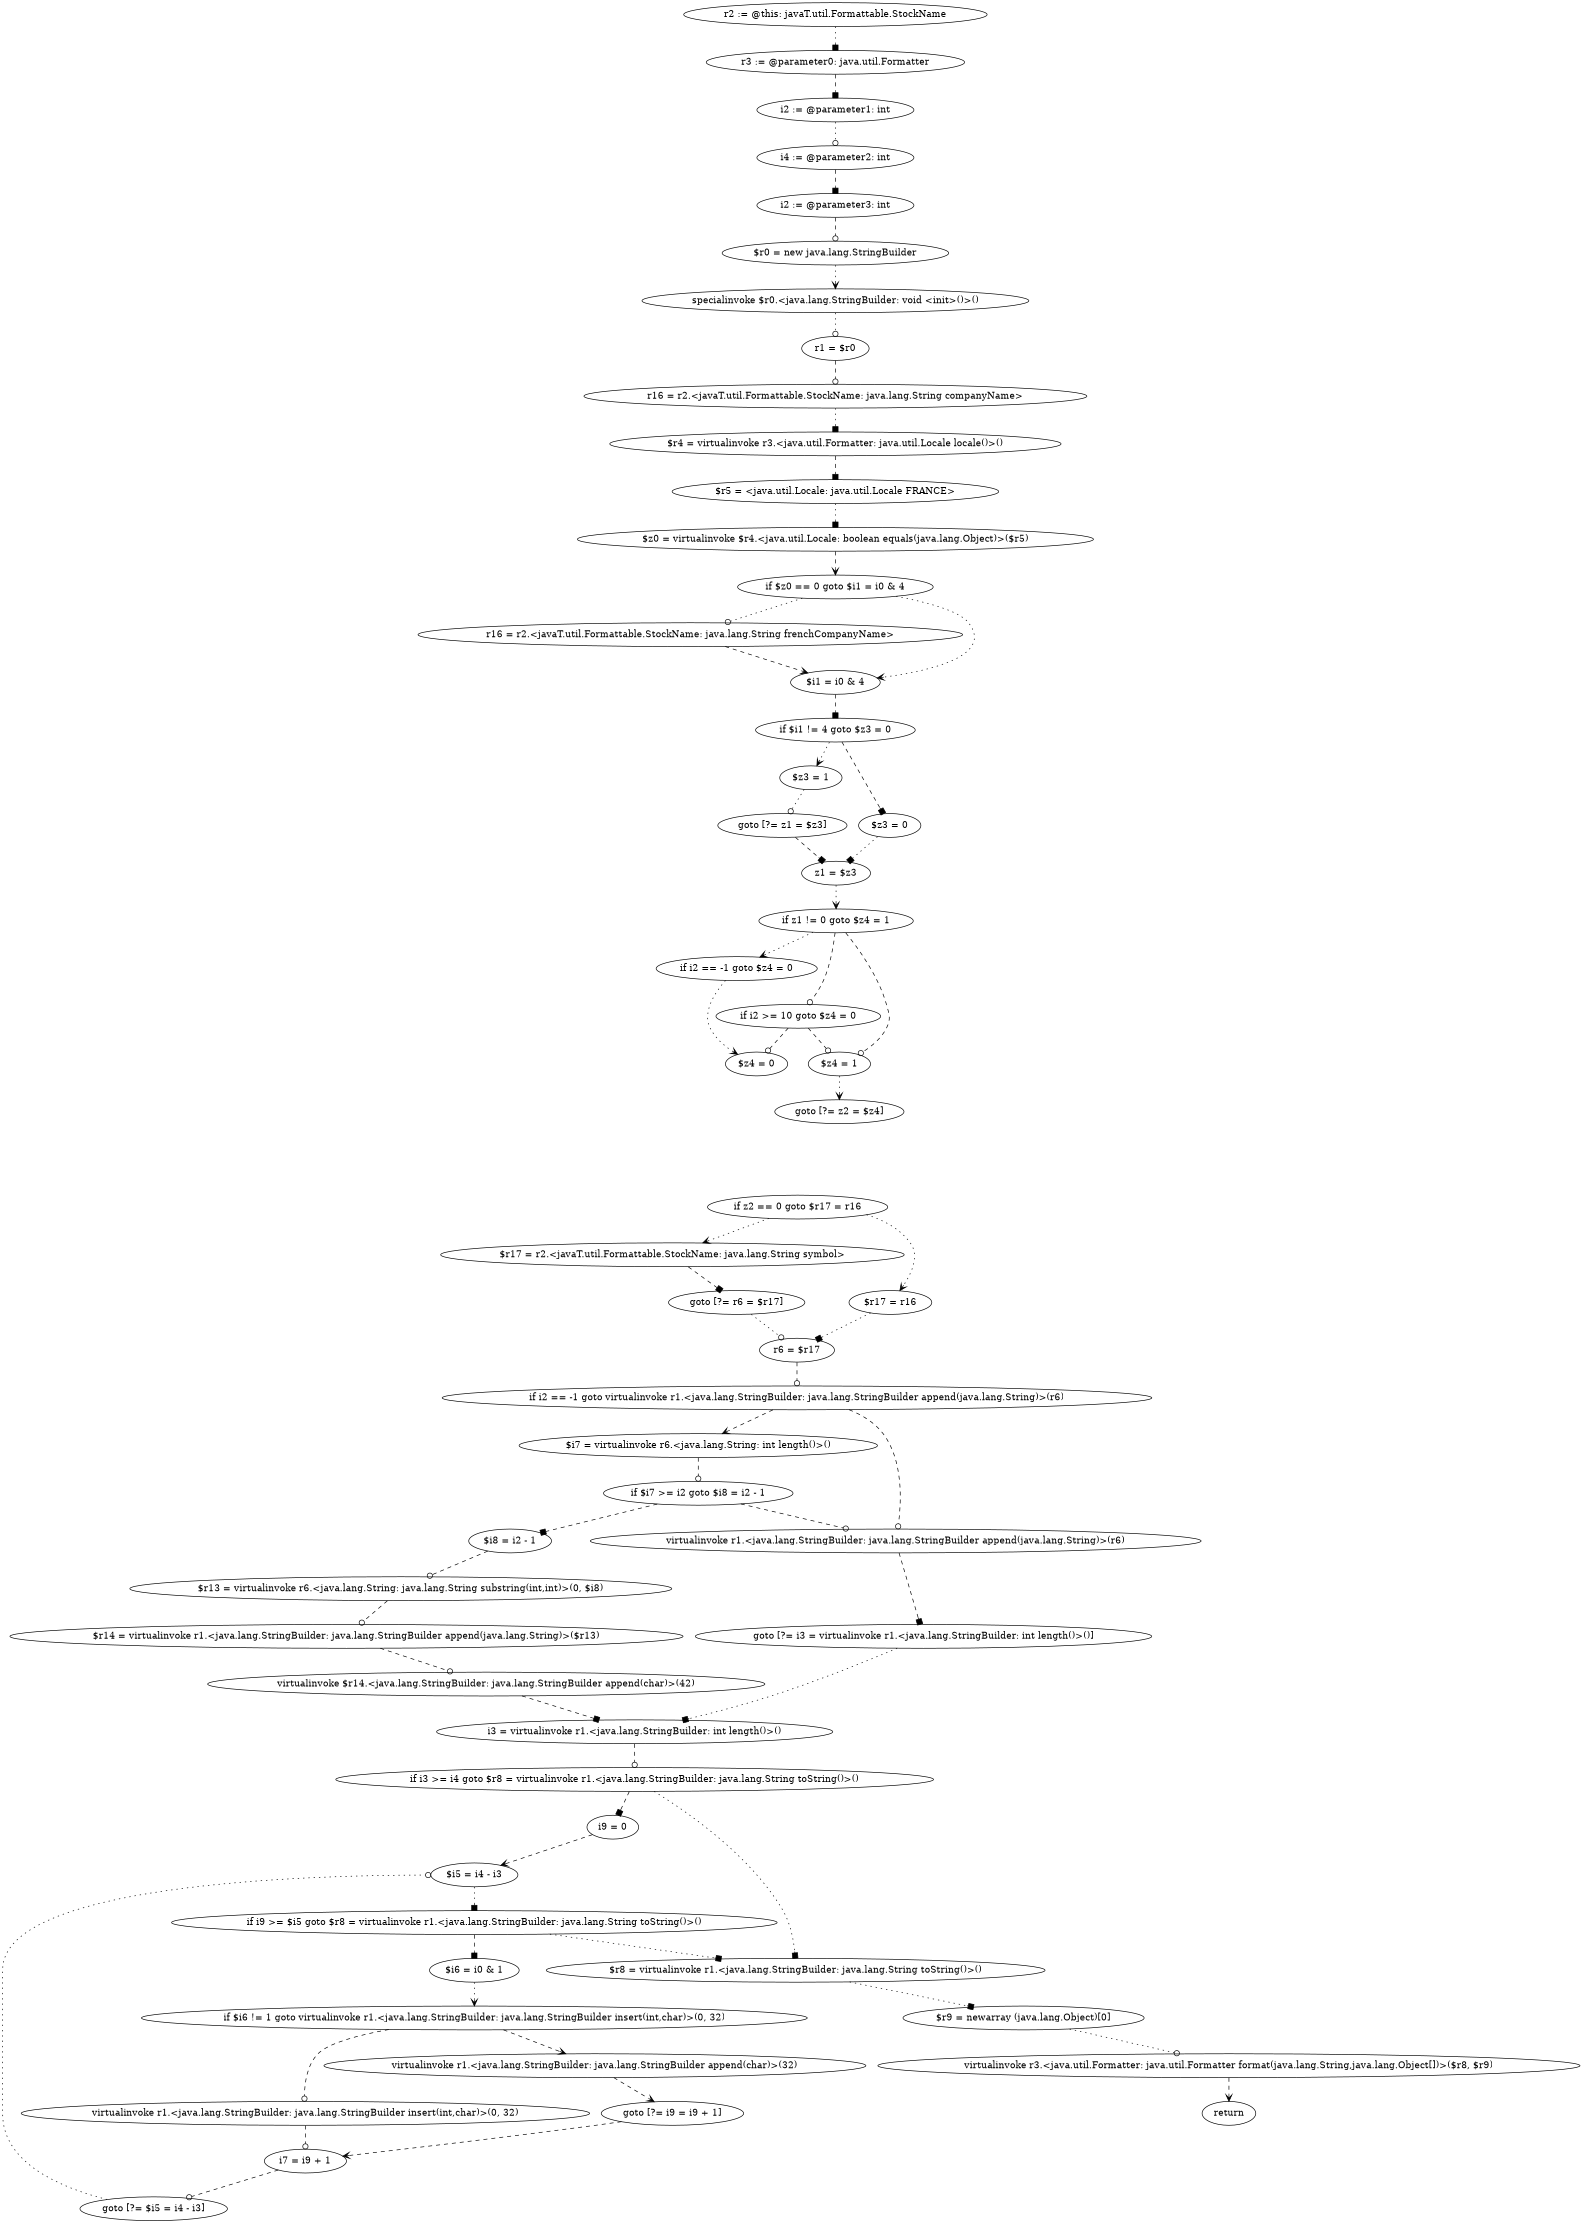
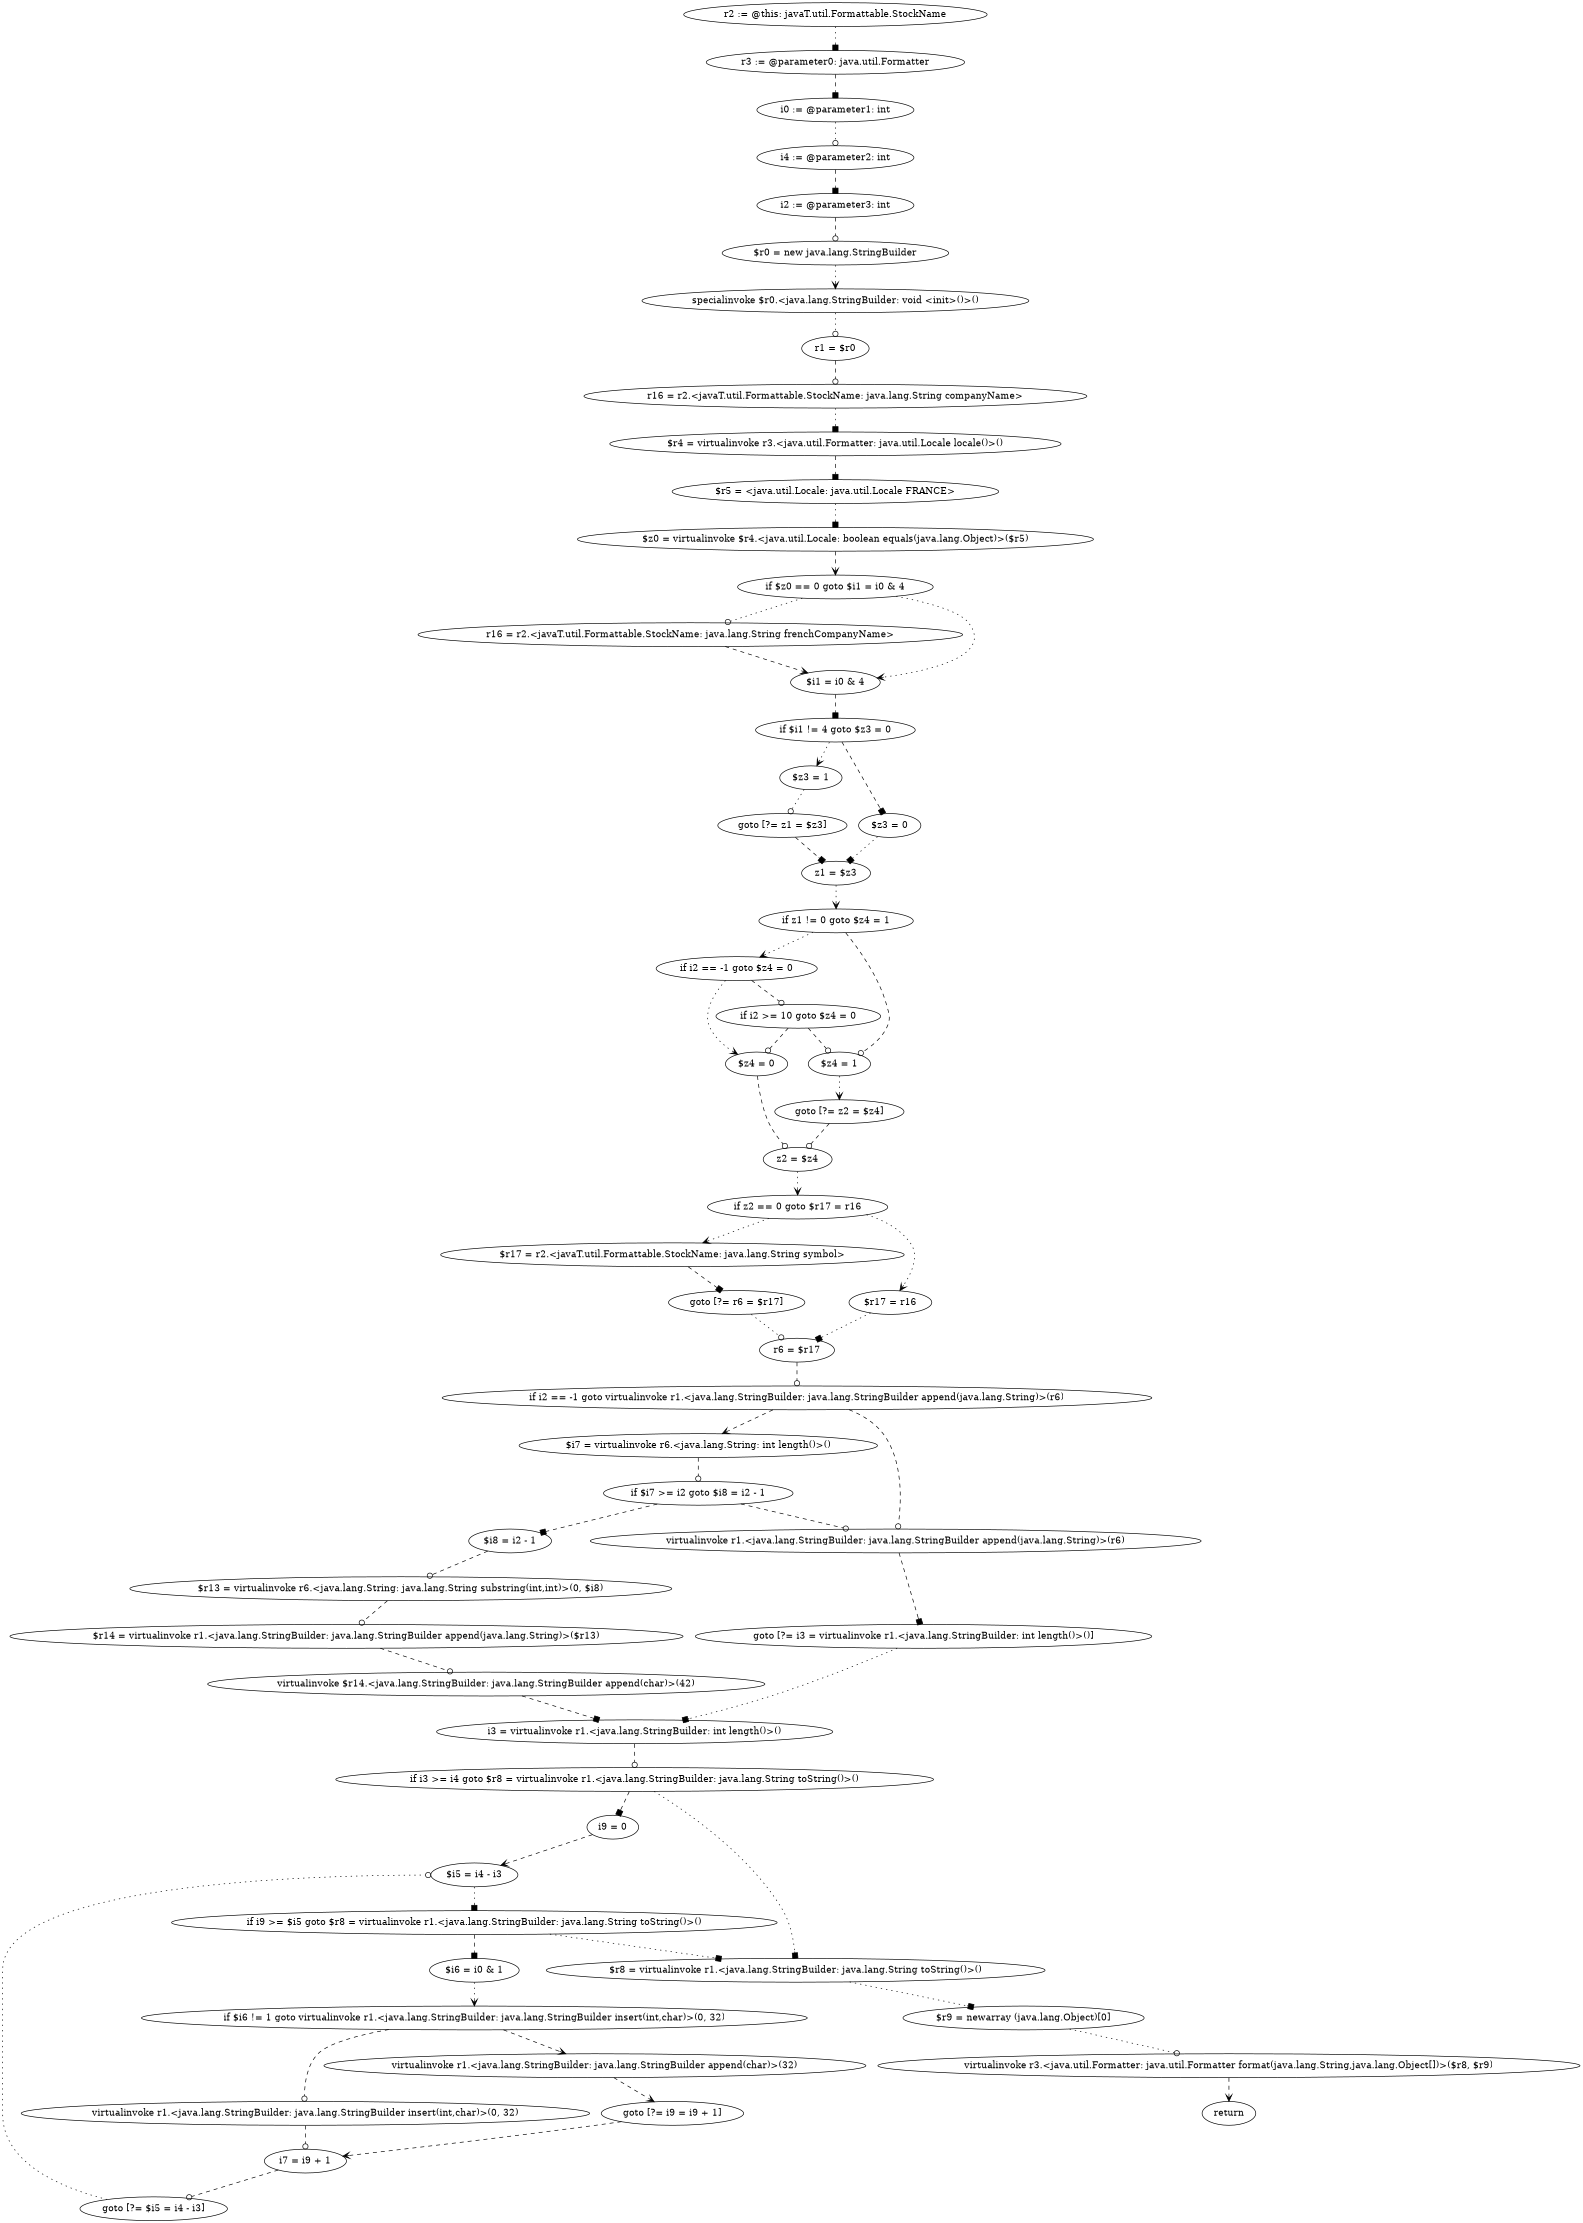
(835, 110) -> (835, 110)
(828, 968) -> (765, 991)
none -> (798, 1159)
